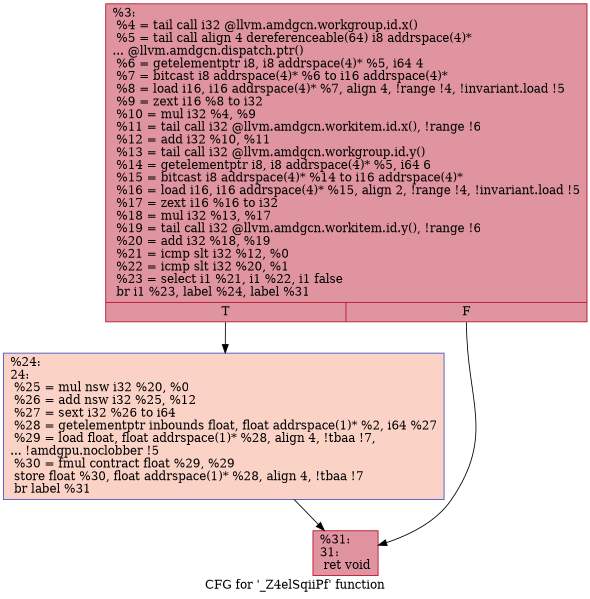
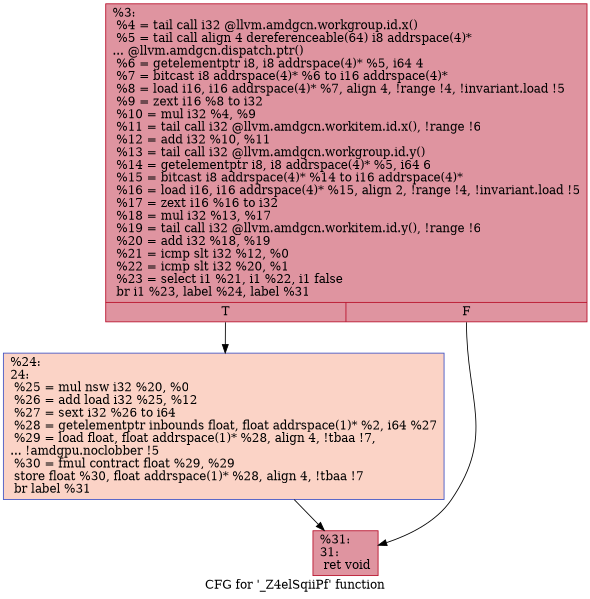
(103, 401) -> (104, 401)
